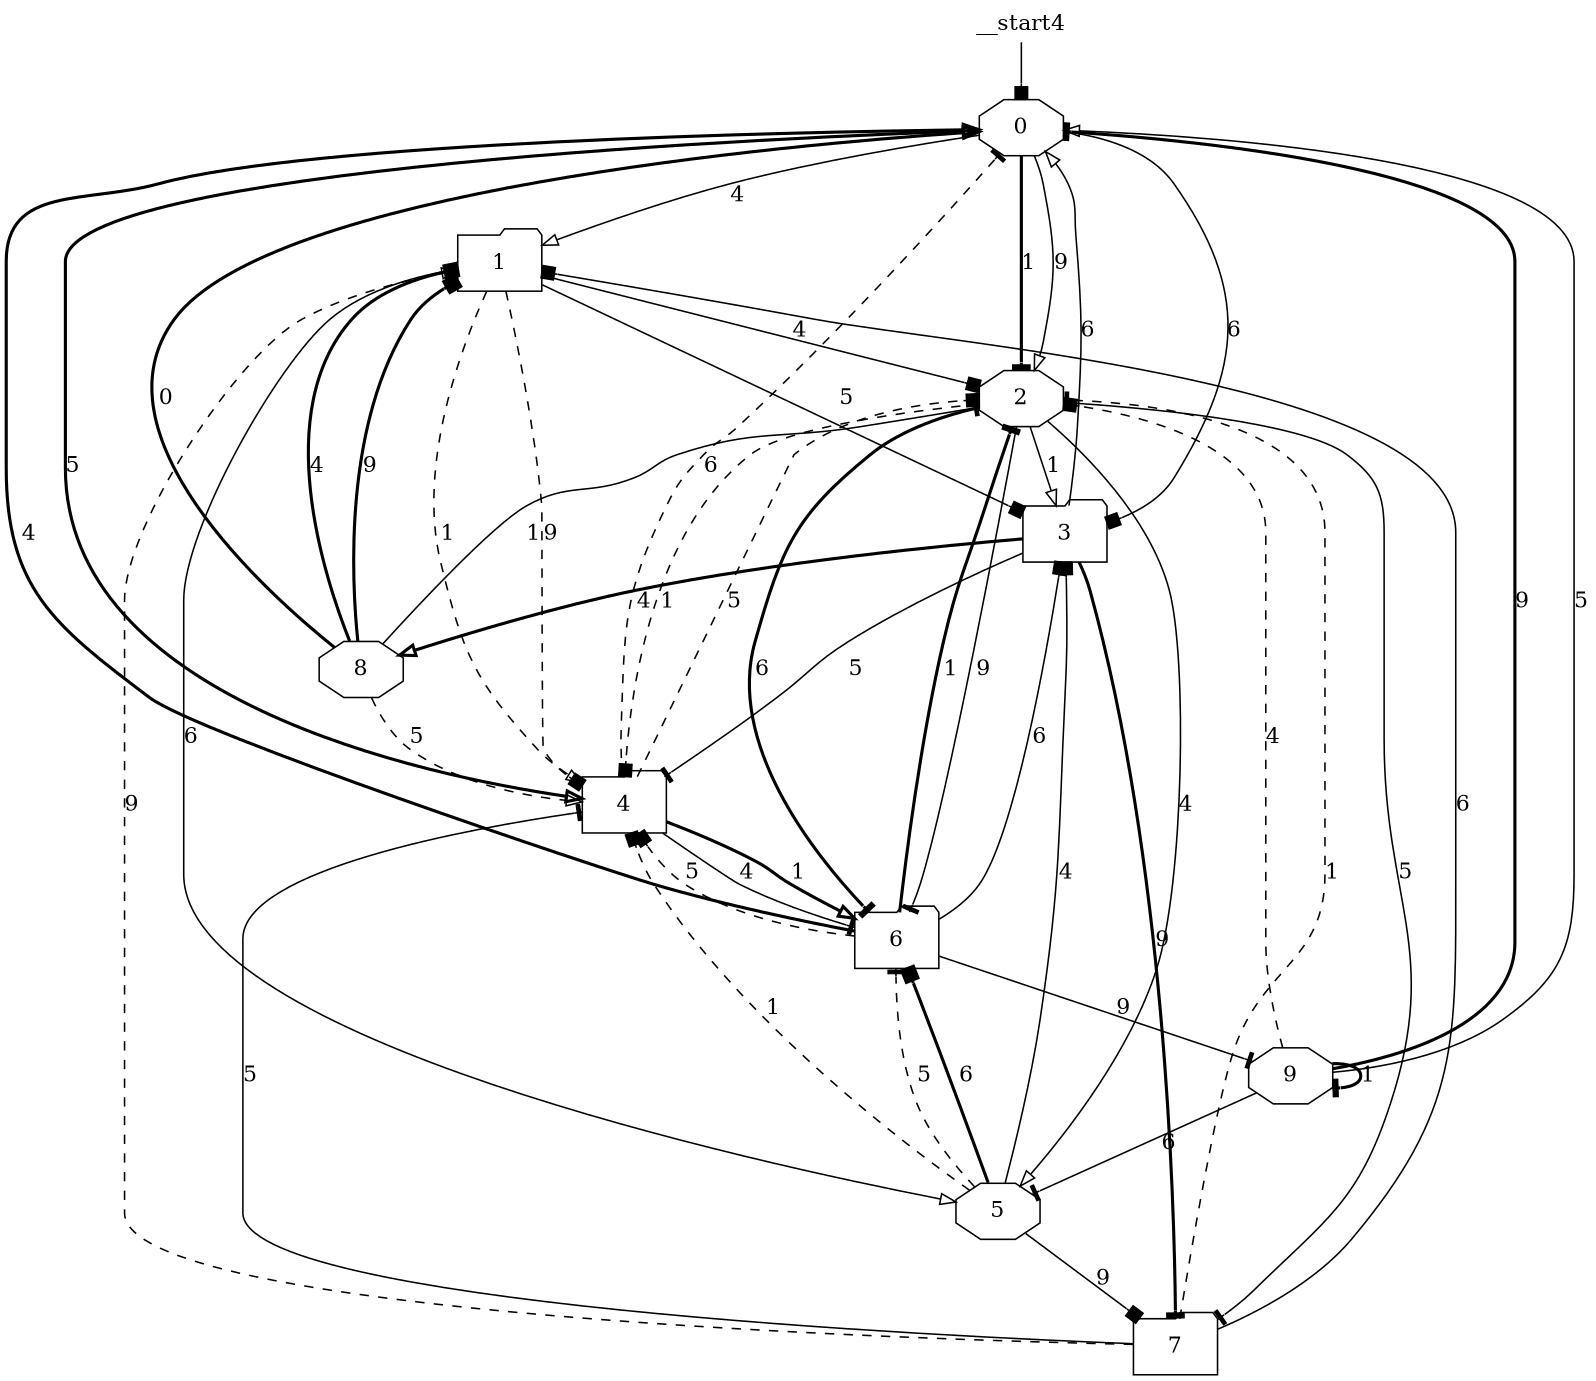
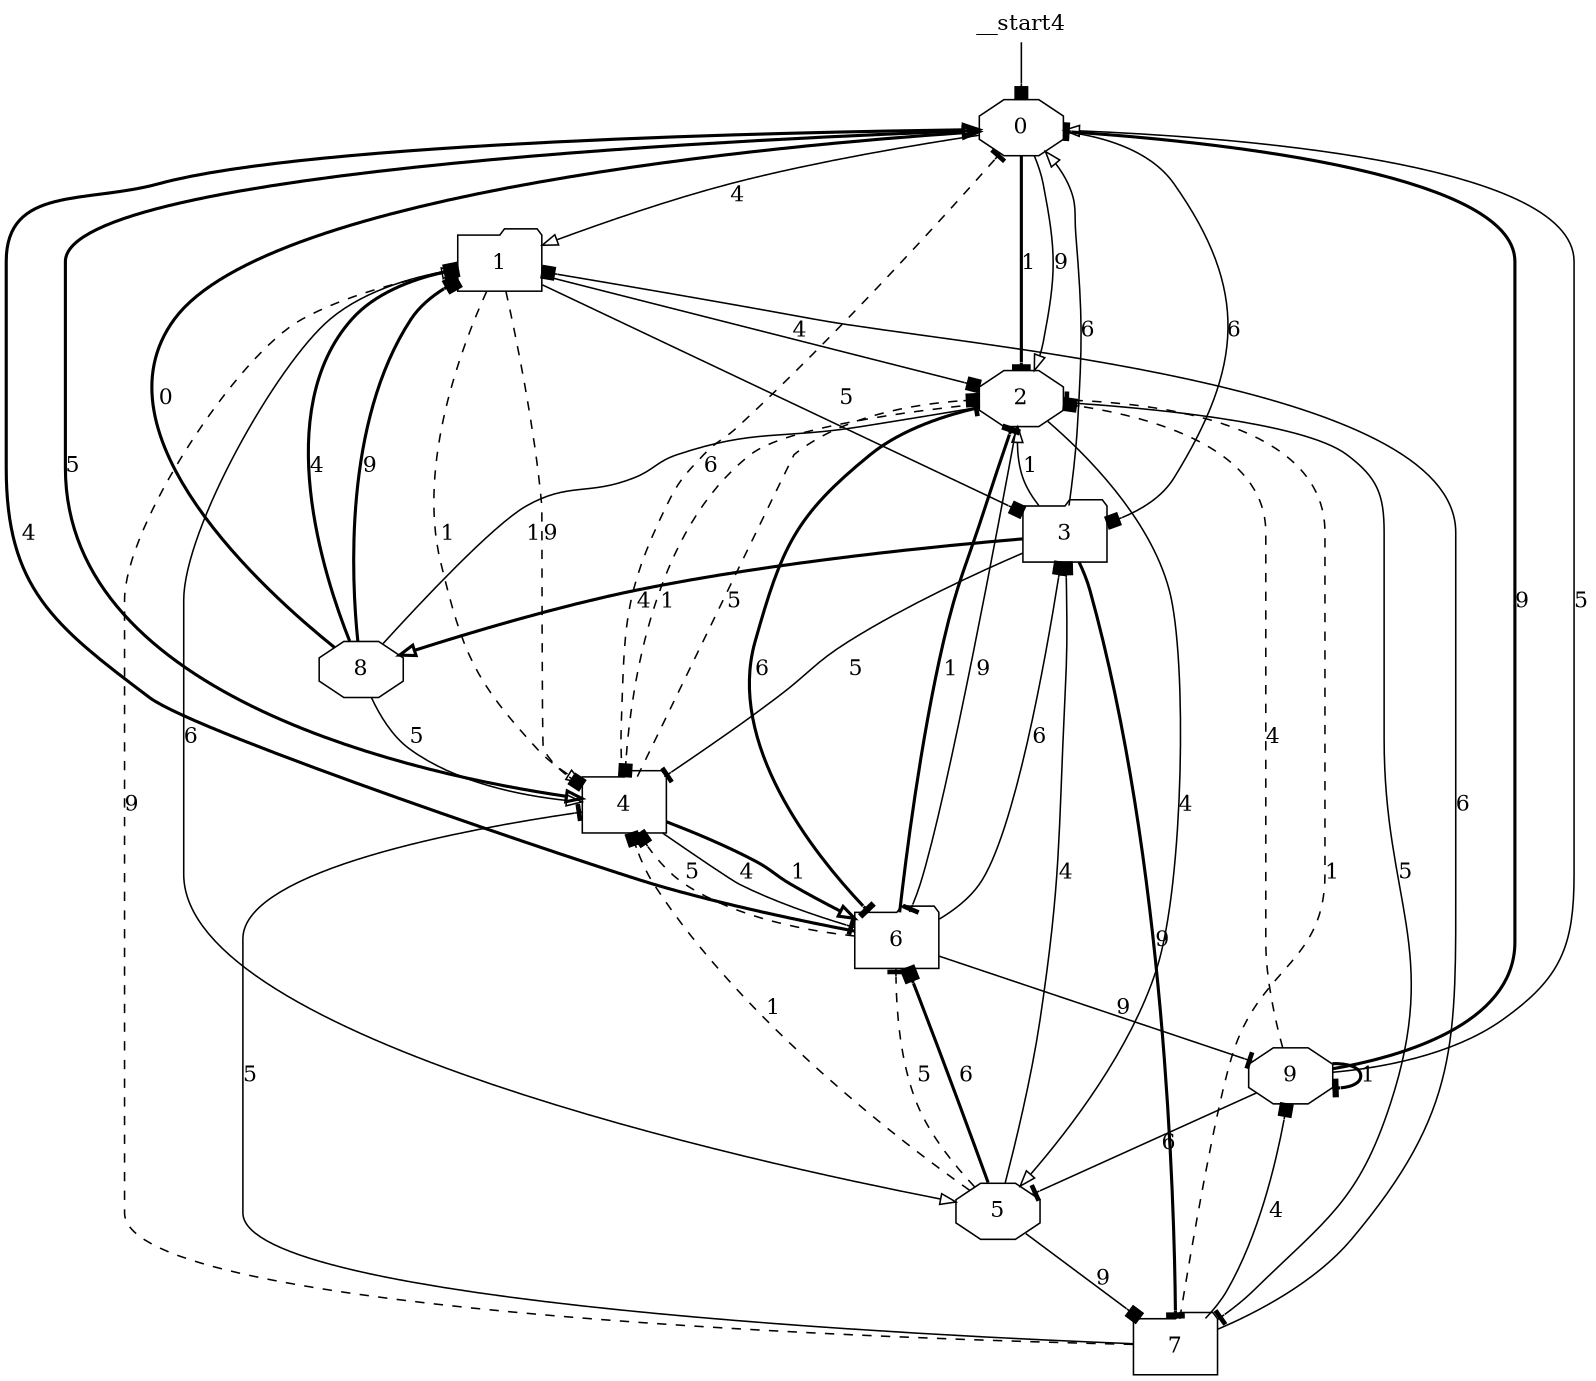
(1041, 459) -> (1022, 476)
(419, 755) -> (419, 755)
none -> (1257, 1224)
